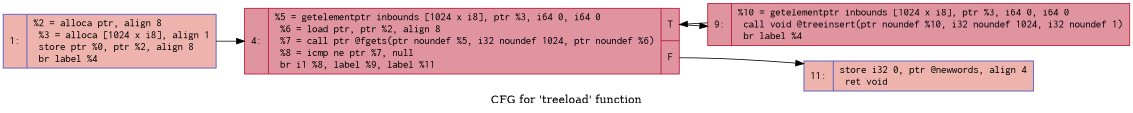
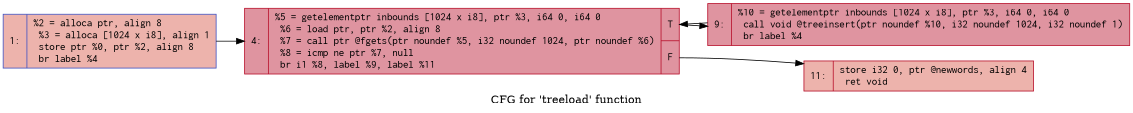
(919, 76) -> (919, 76)
